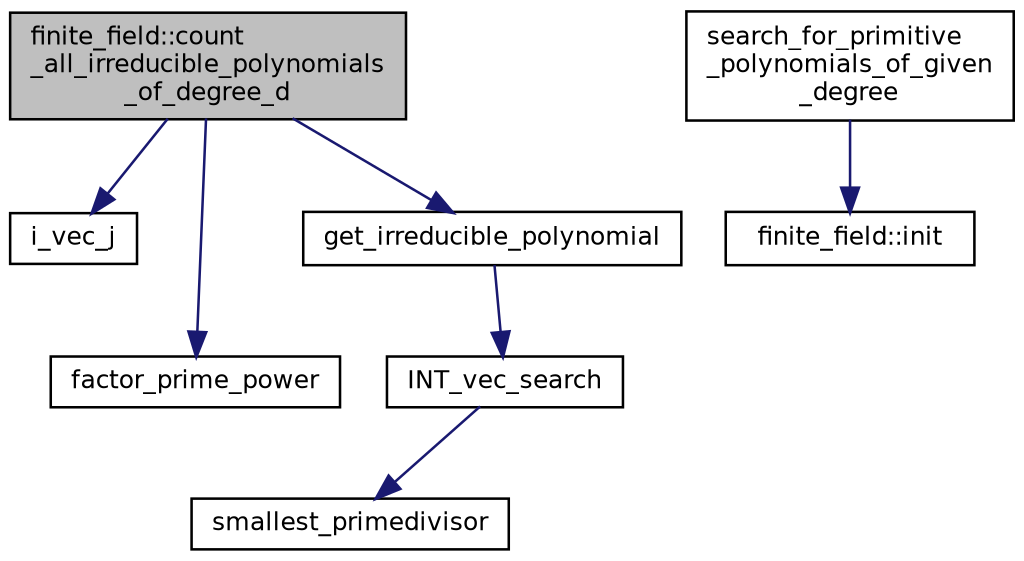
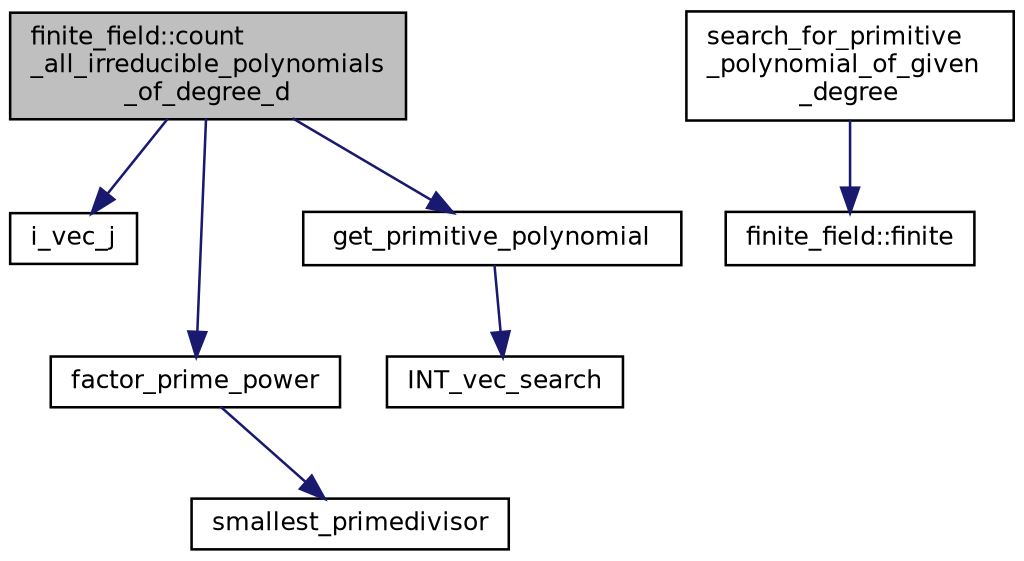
(850, 66) -> (850, 66)
(492, 239) -> (492, 239)
(850, 239) -> (850, 239)
(438, 444) -> (263, 444)
